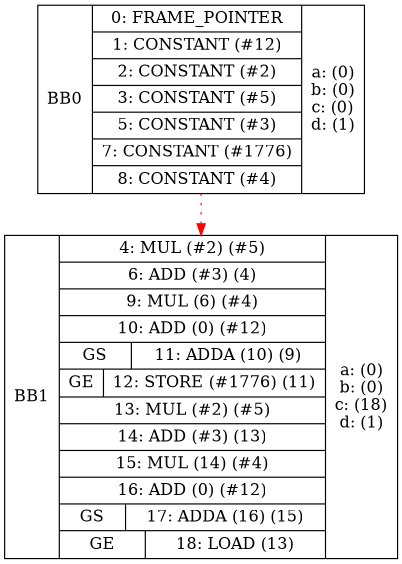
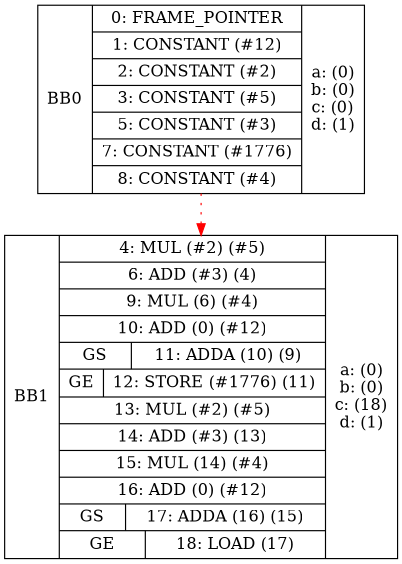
(235, 544) -> (235, 544)
